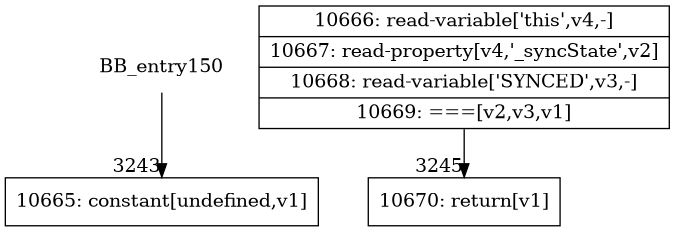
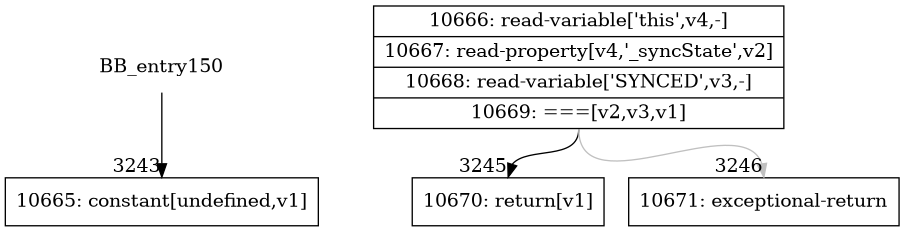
none -> (764, 202)
